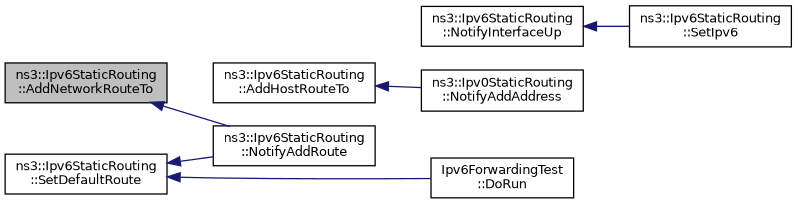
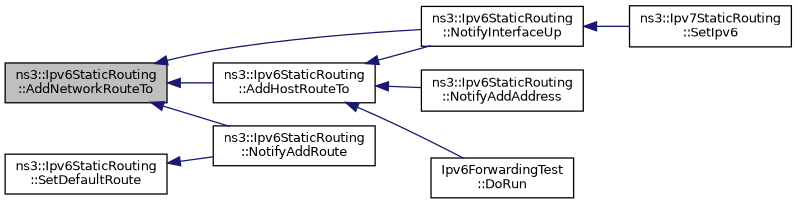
(710, 26) -> (710, 26)
none -> (294, 40)
none -> (405, 53)
none -> (197, 83)
(502, 91) -> (502, 91)
(305, 179) -> (411, 132)
